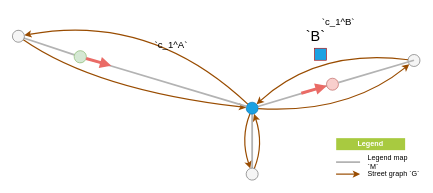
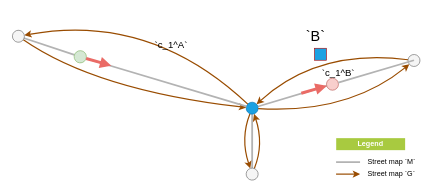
(339, 21) -> (339, 72)
(394, 162) -> (394, 162)
(394, 174) -> (394, 174)
